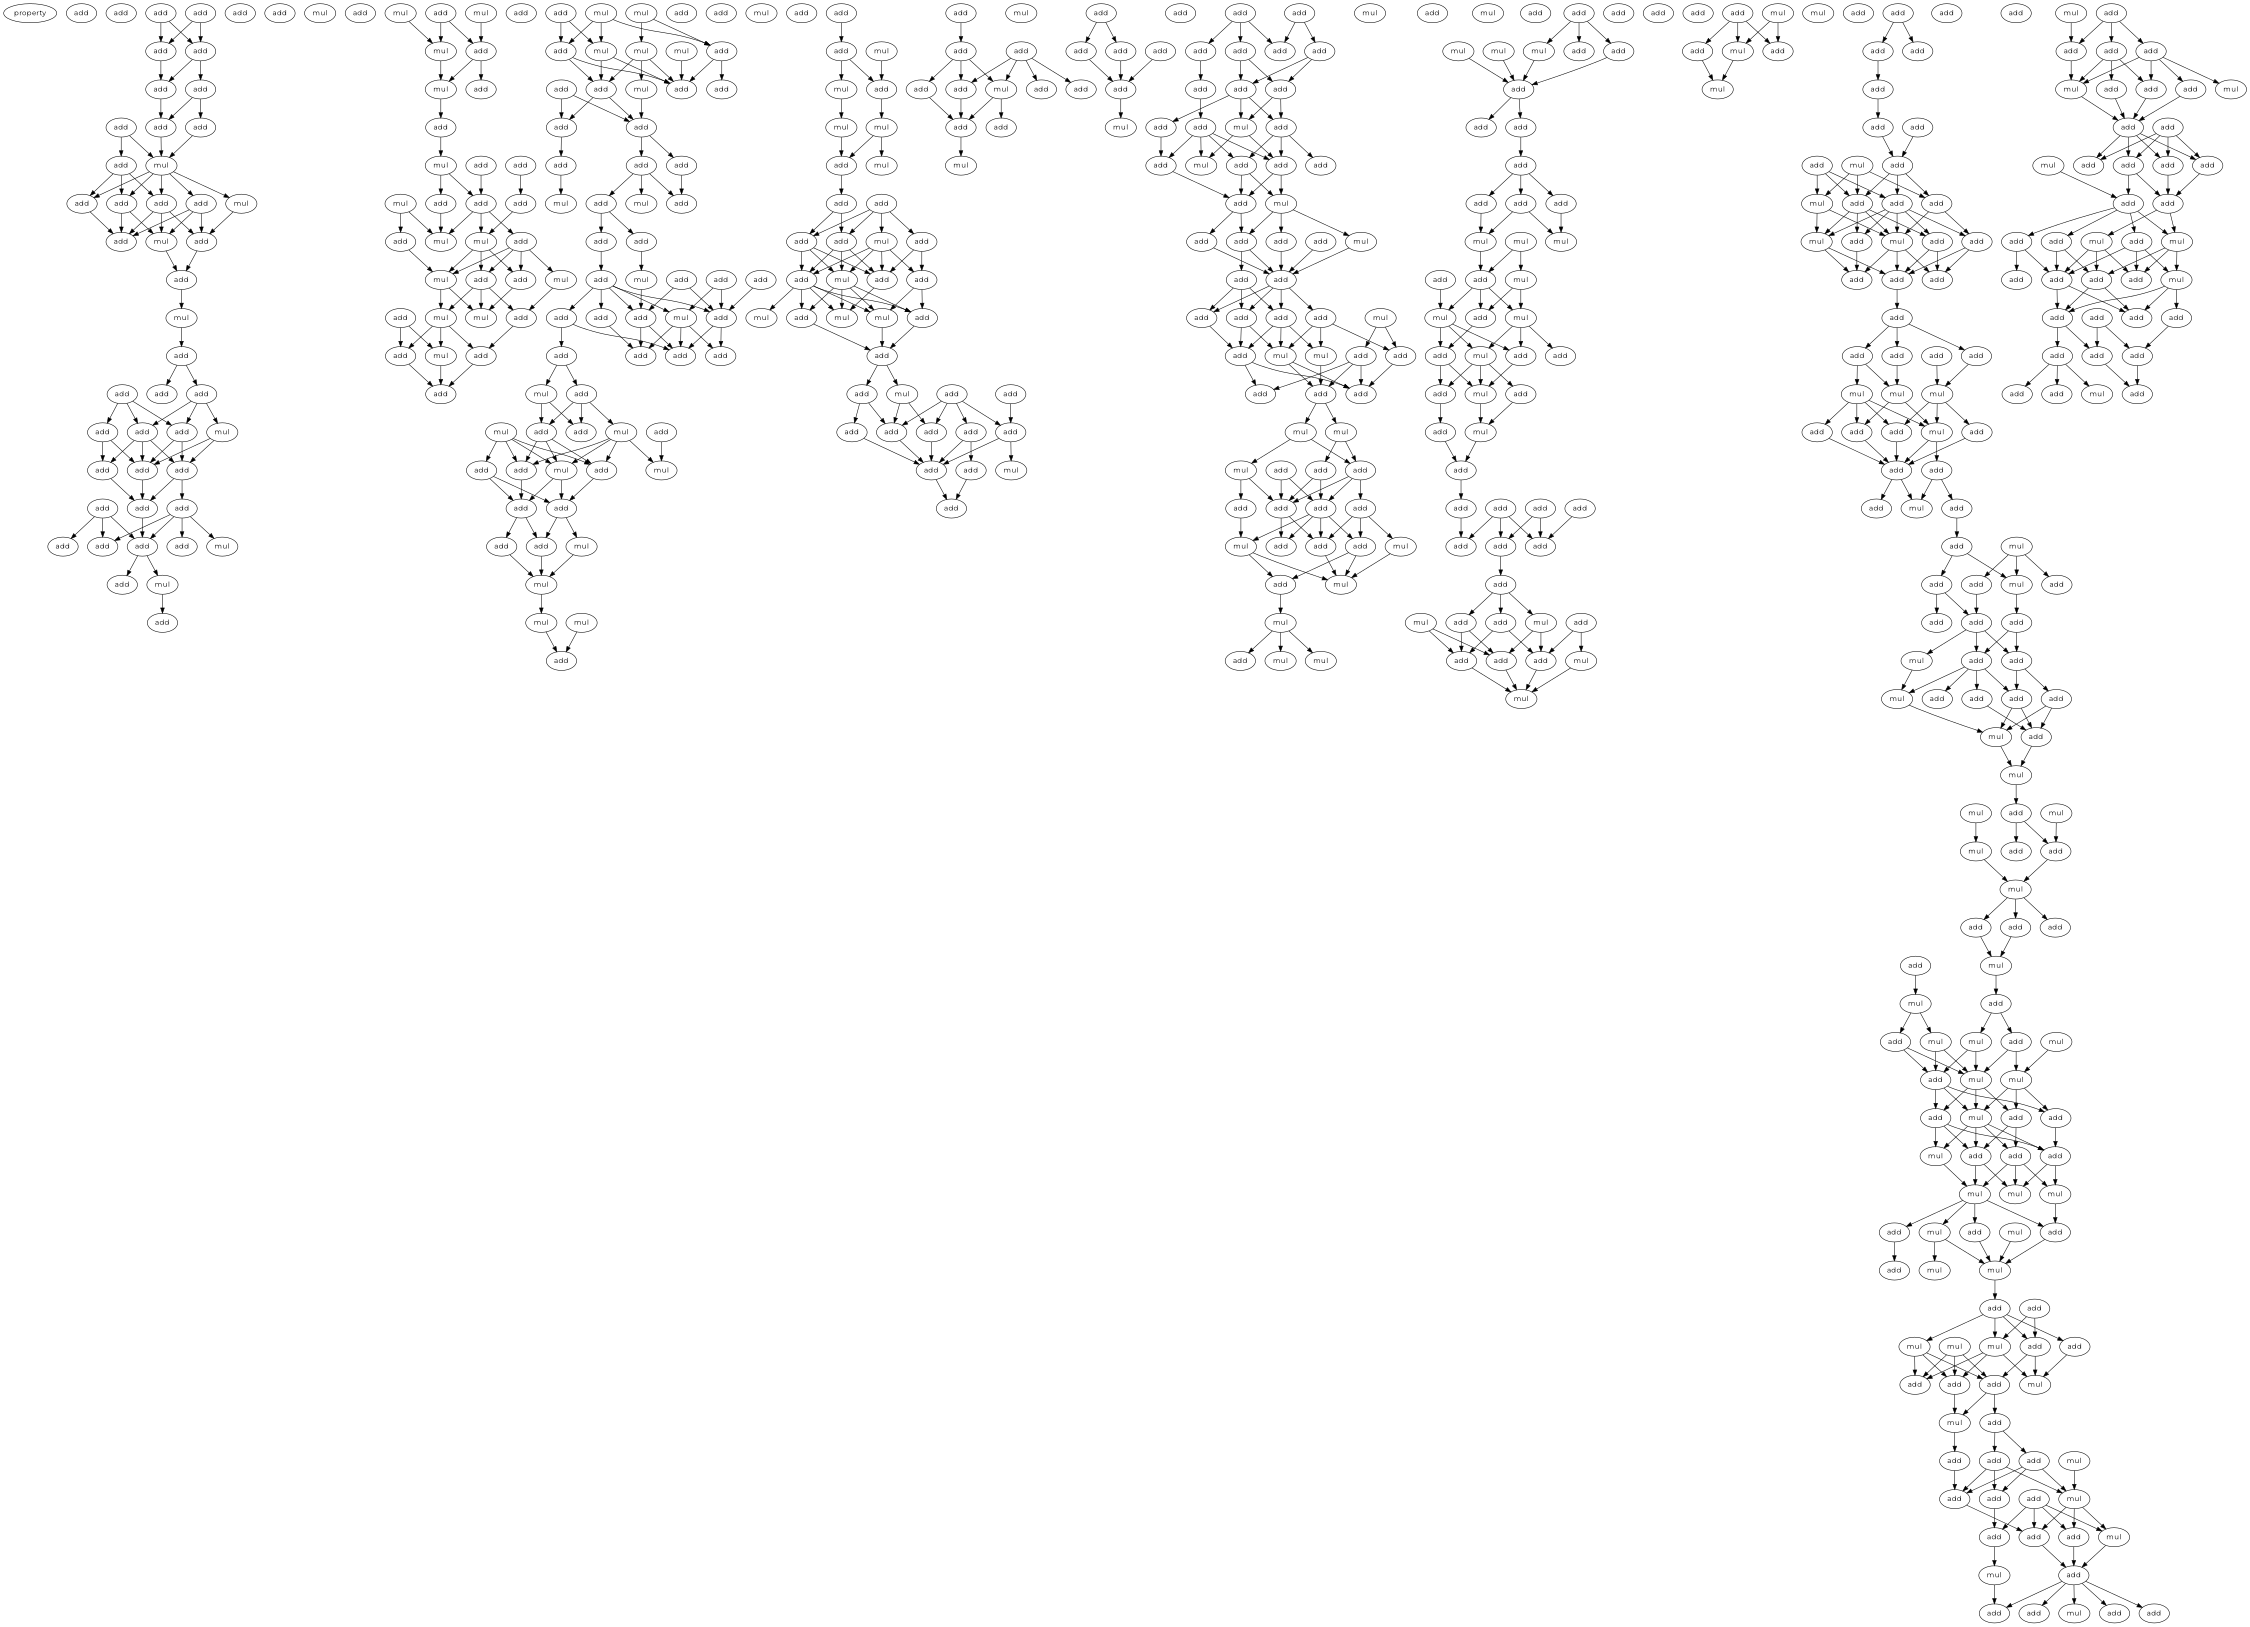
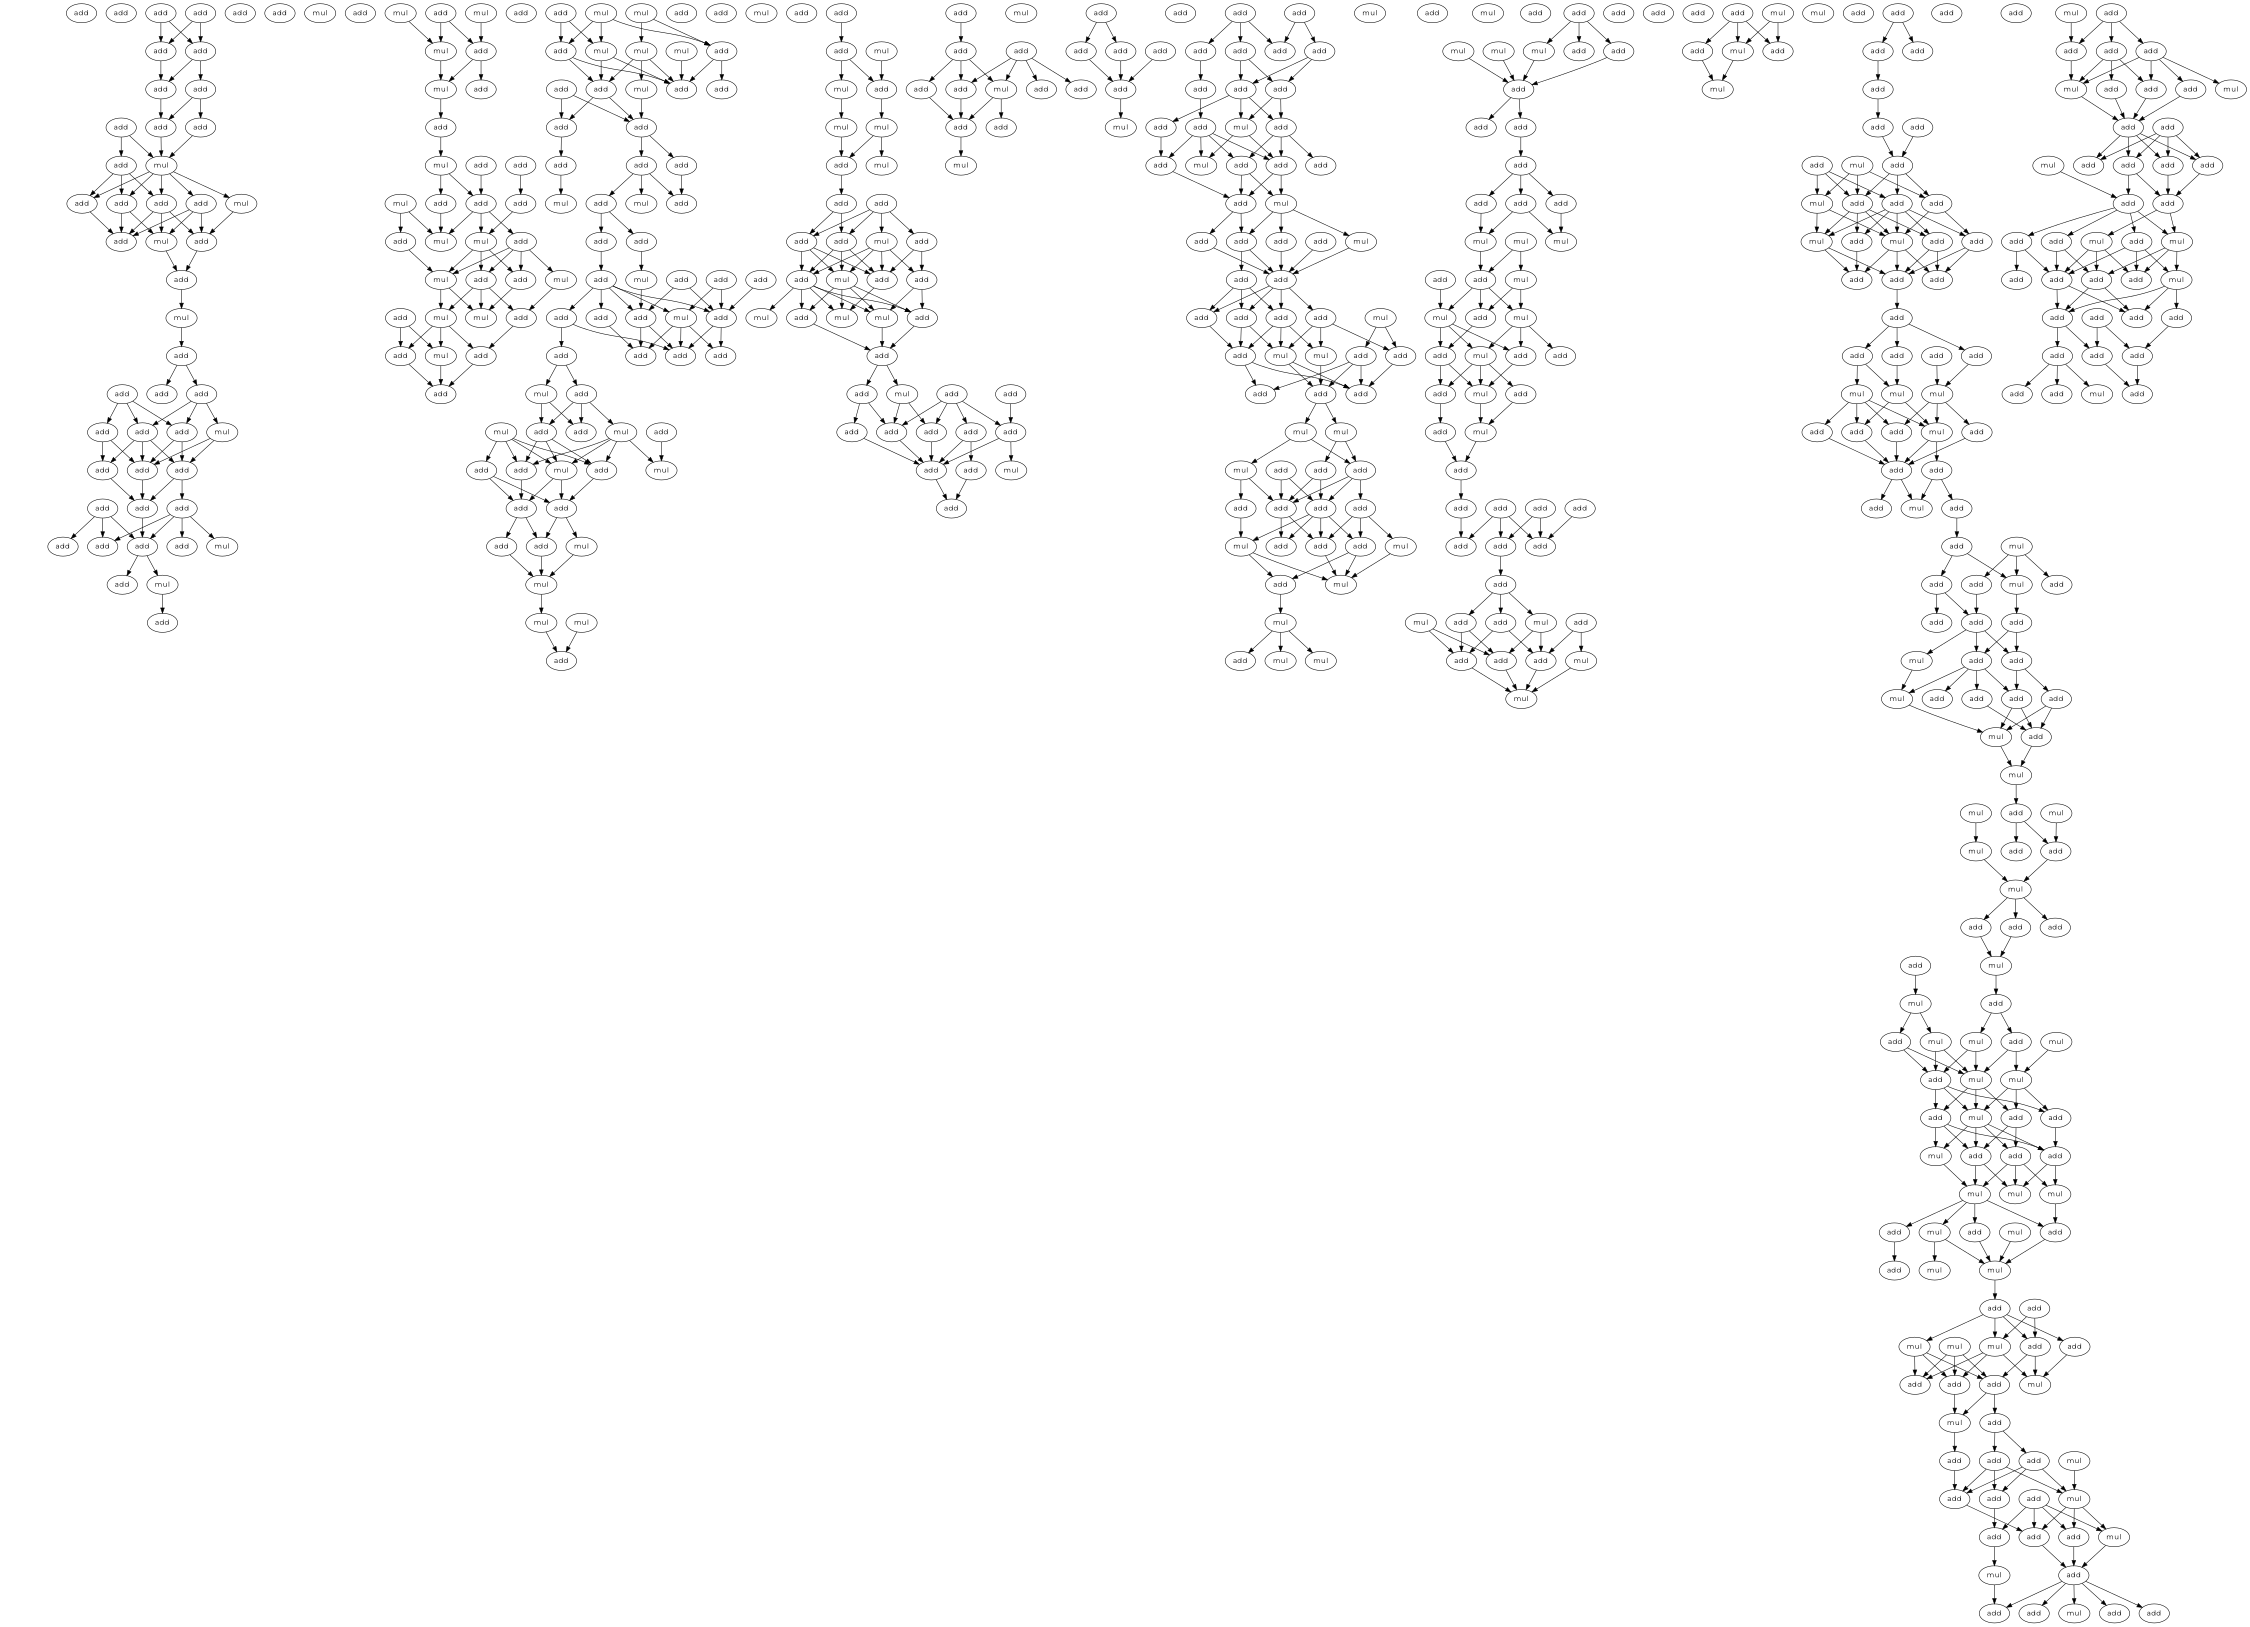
(30, 13) -> none
